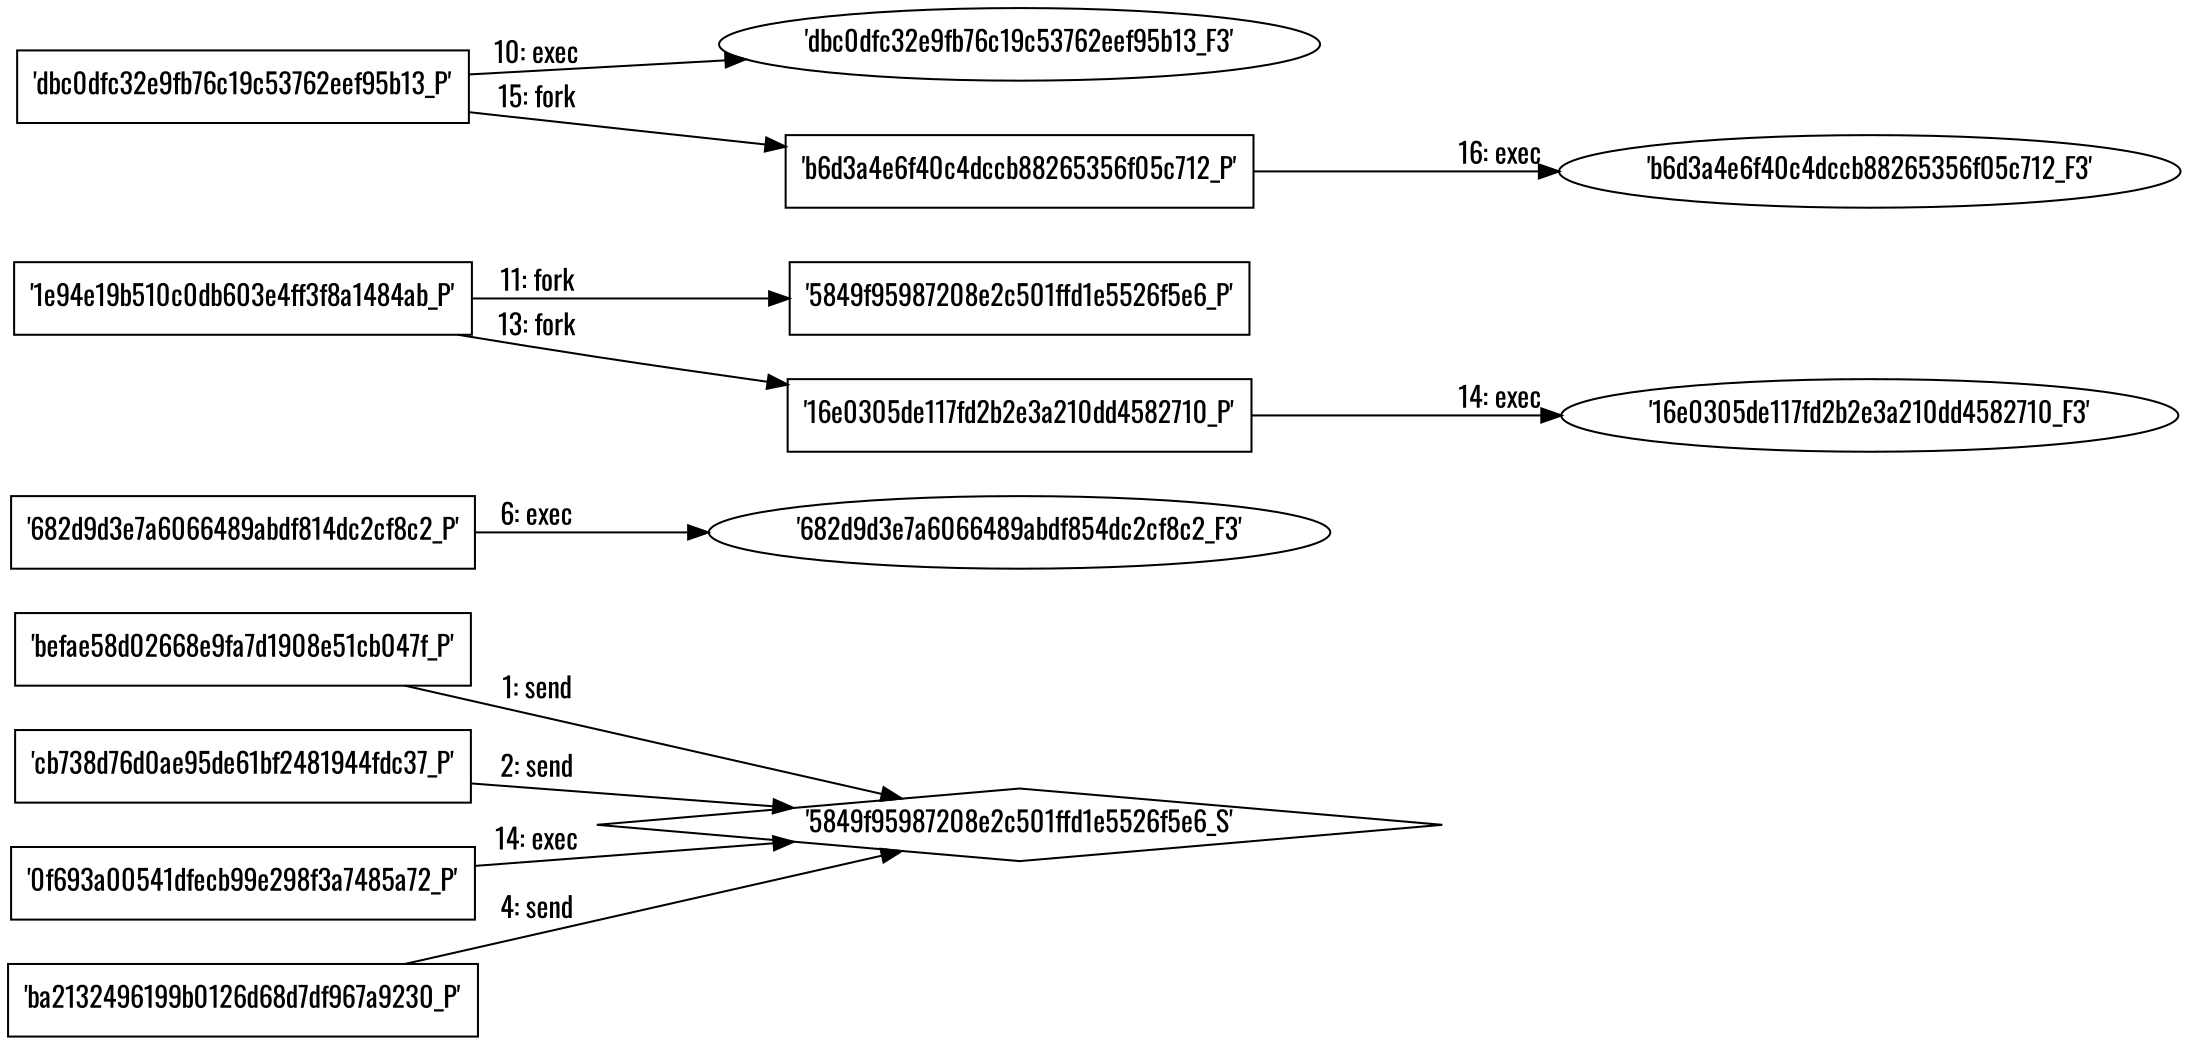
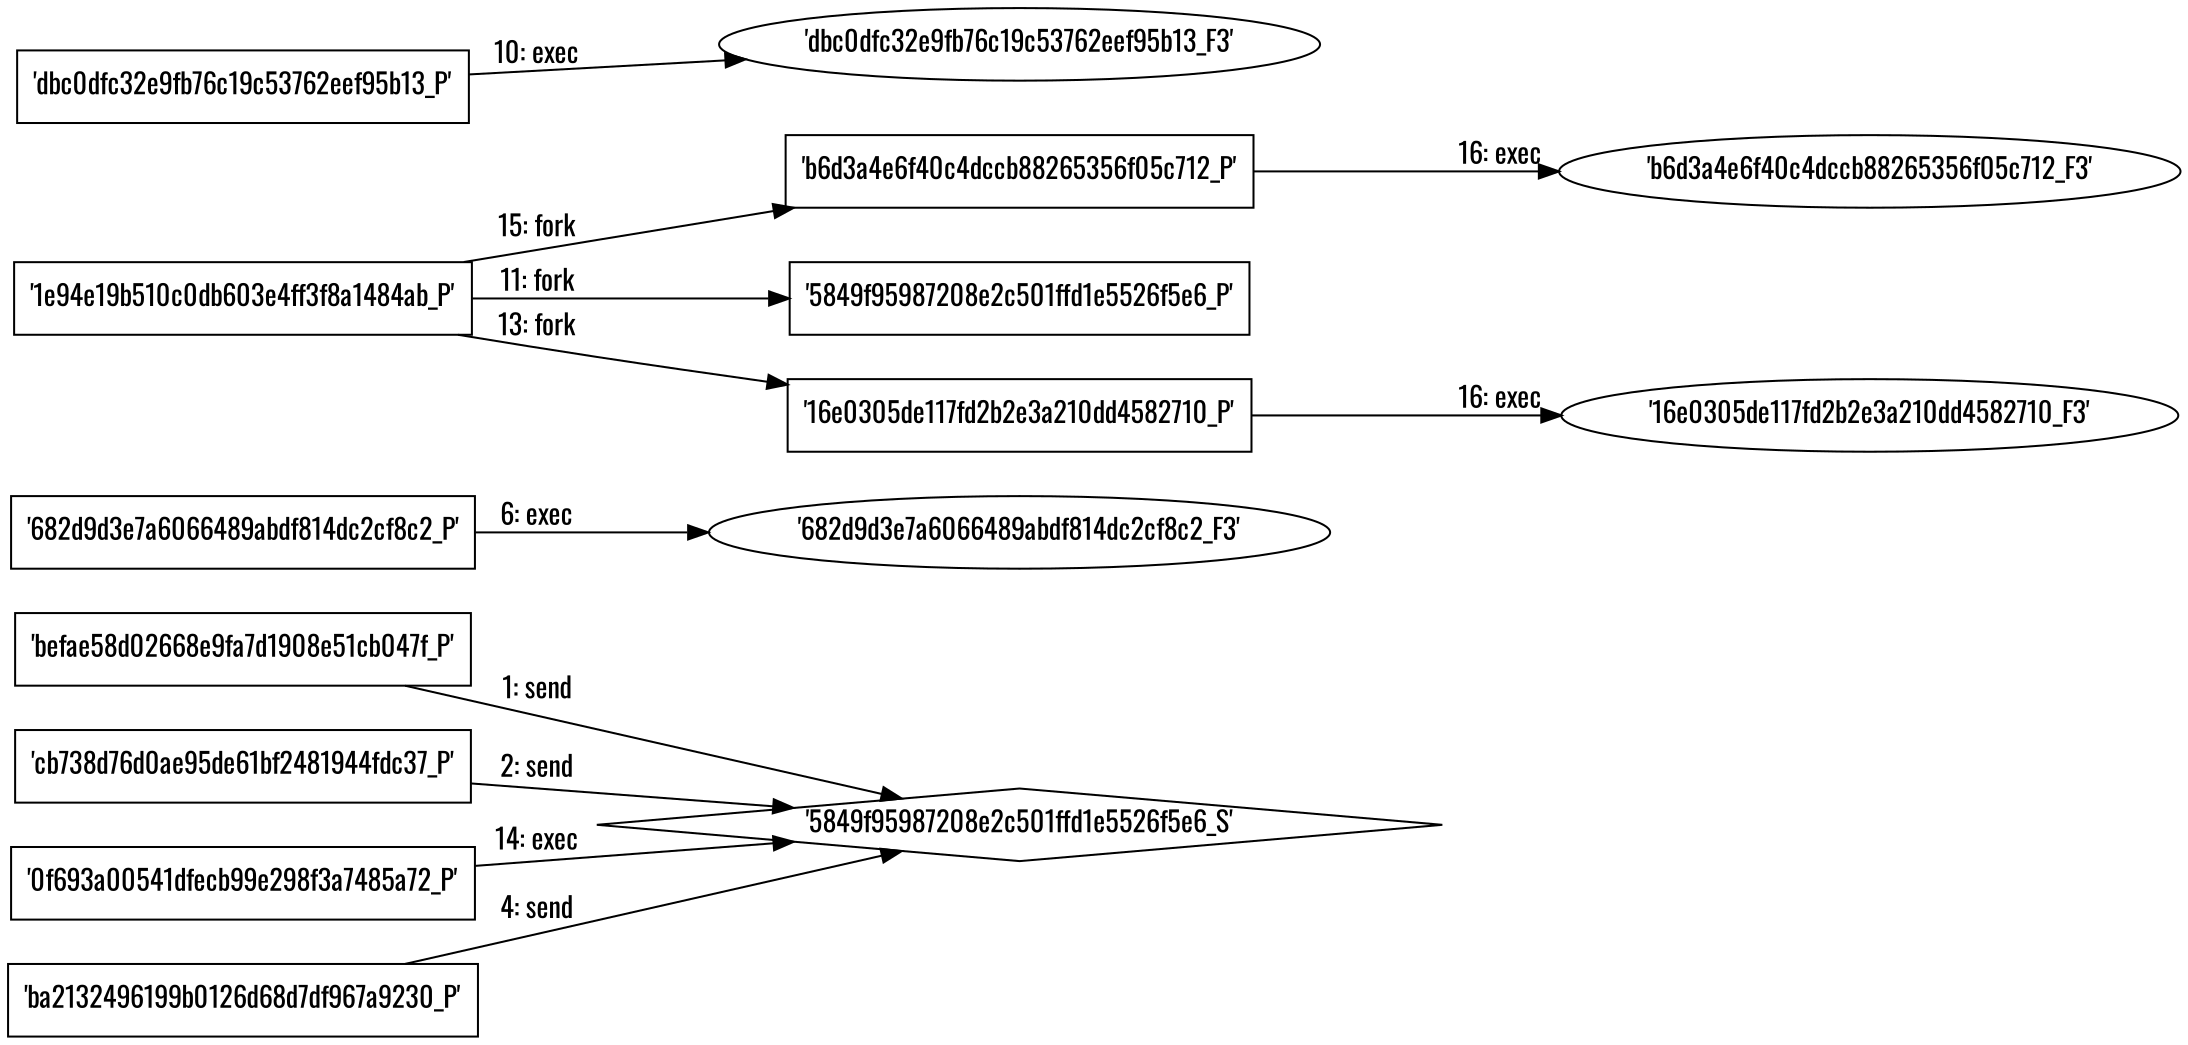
(617, 128) -> (619, 236)
(1501, 400) -> (1501, 400)
(1020, 532) -> (1020, 532)
